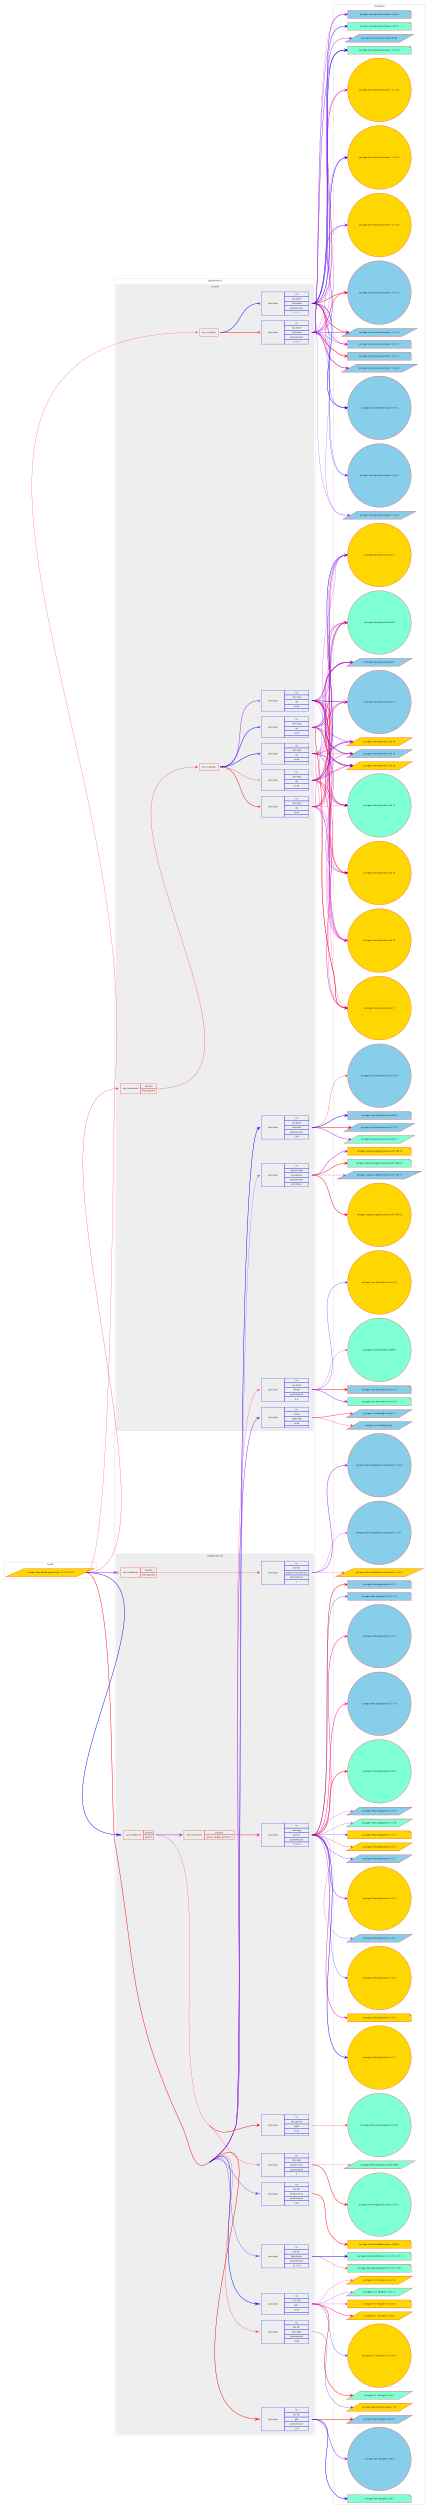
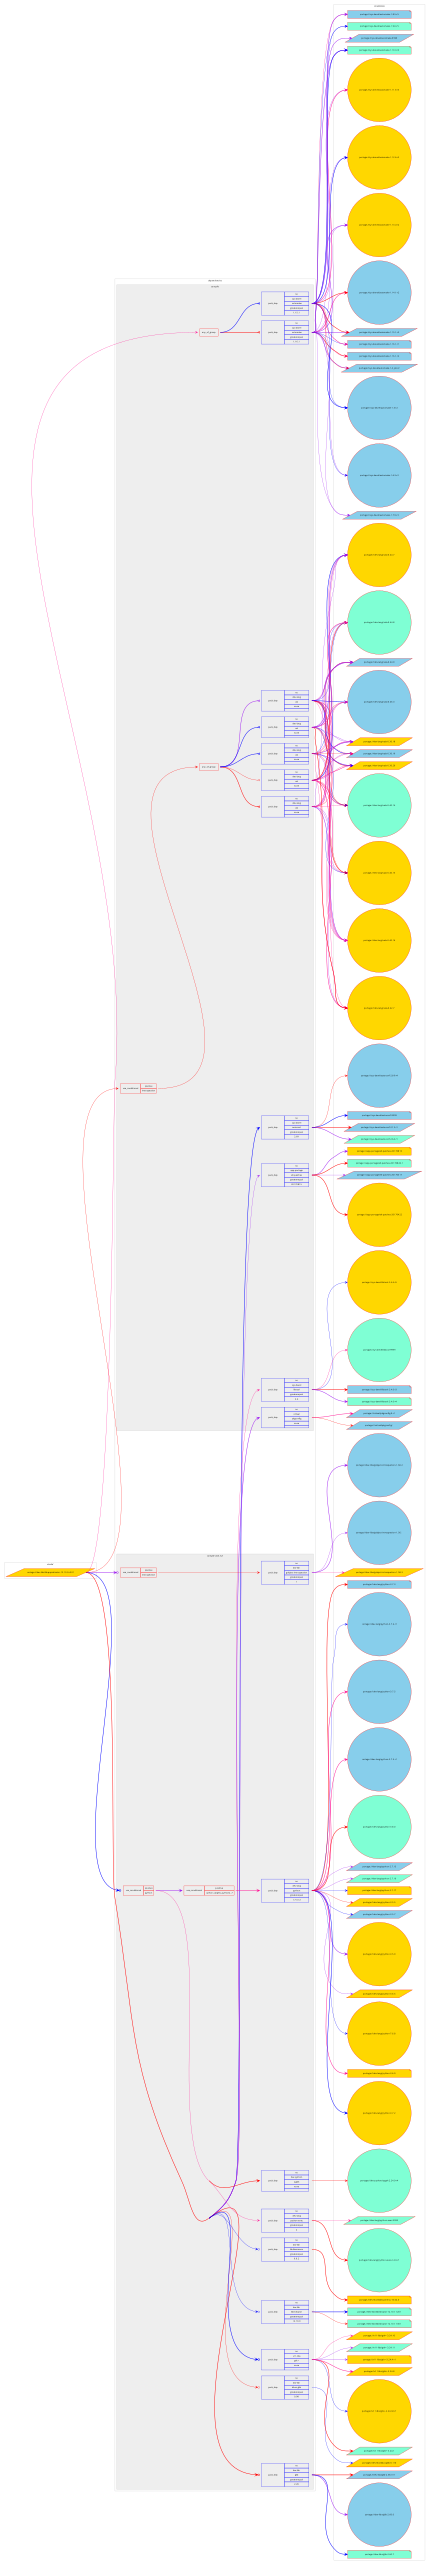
(379, 1596) -> (379, 1624)
(379, 1938) -> (379, 1994)
